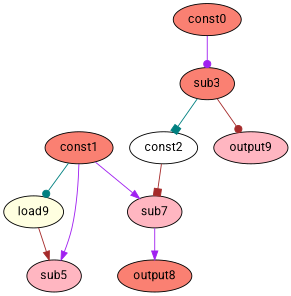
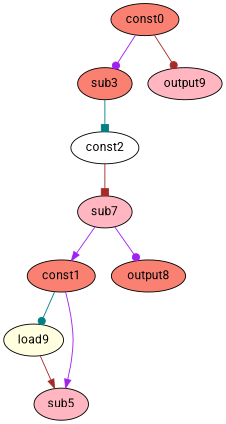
(227, 112) -> (163, 49)
(114, 177) -> (86, 240)
(155, 240) -> (124, 241)
